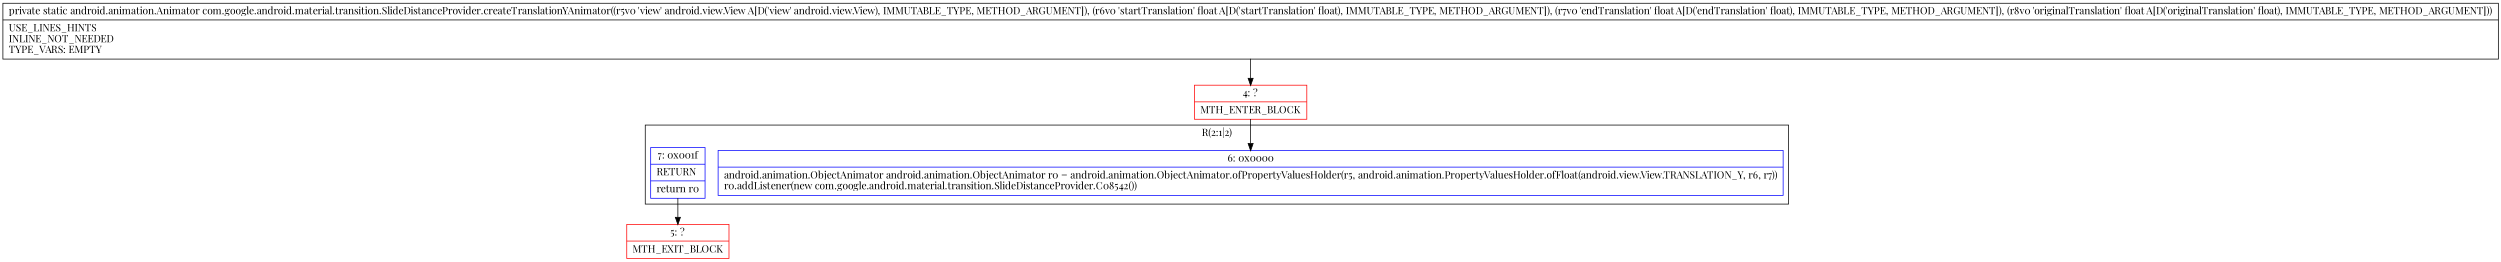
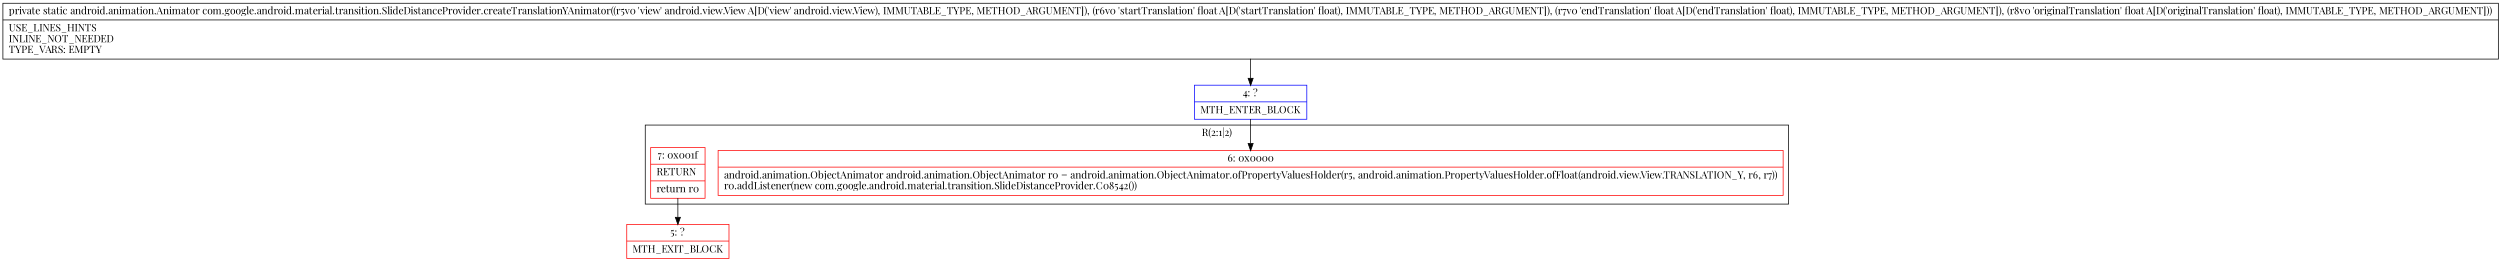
(1251, 102) -> (1251, 102)
(678, 173) -> (678, 173)
(1251, 173) -> (1251, 173)
